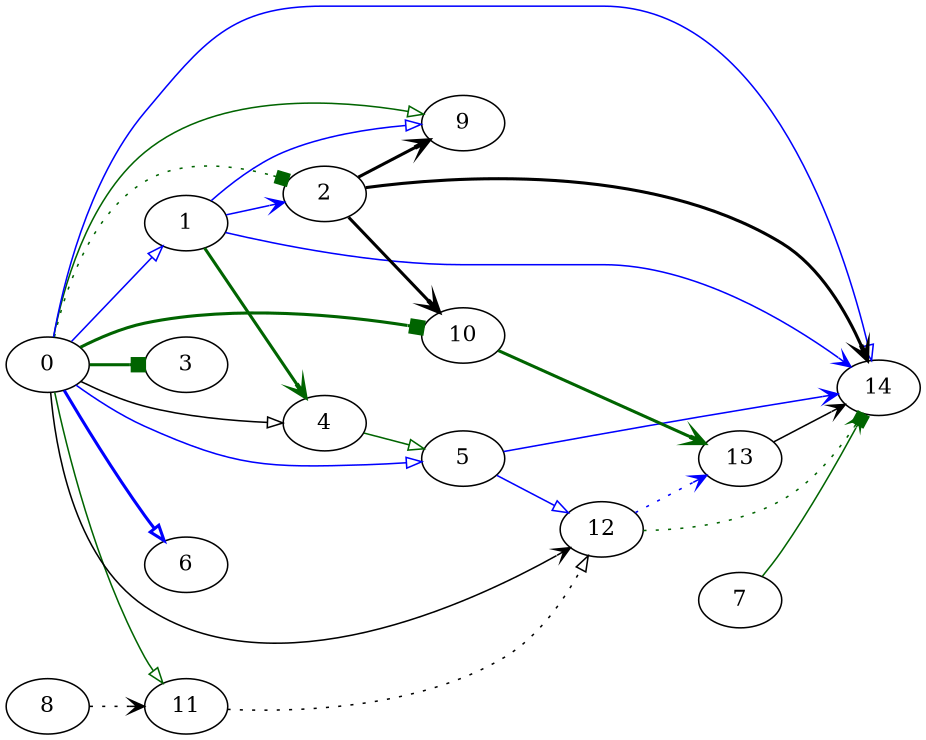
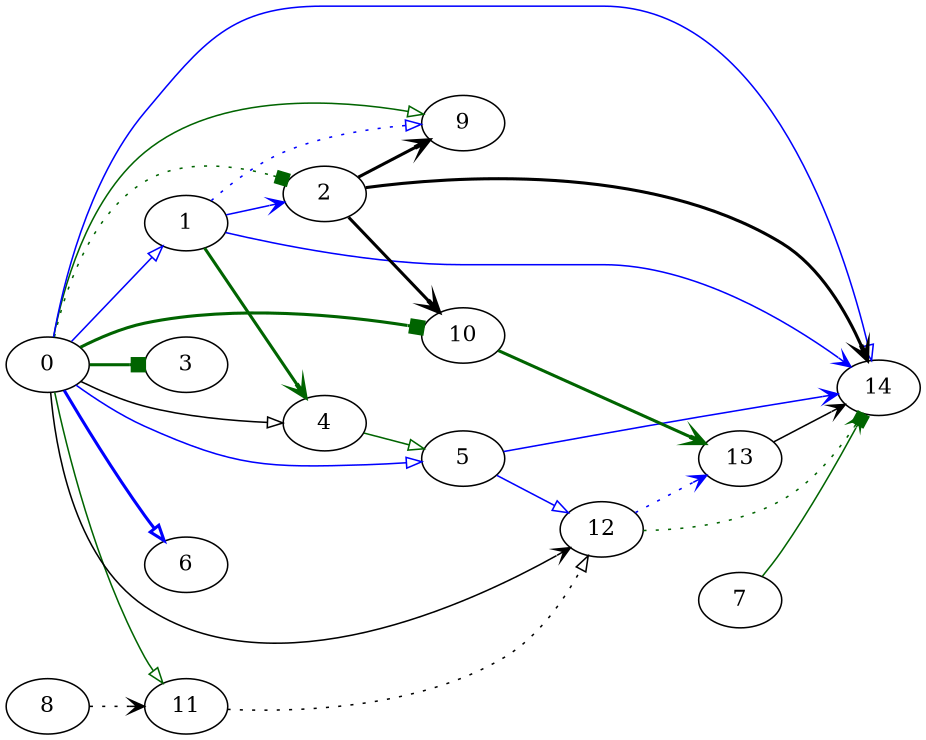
(301, 146) -> (301, 146)
